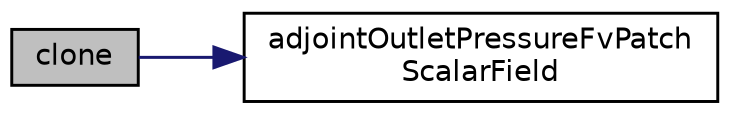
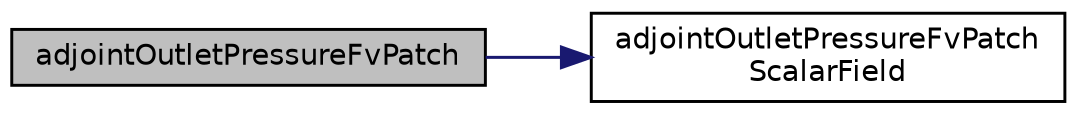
(75, 57) -> (249, 57)
